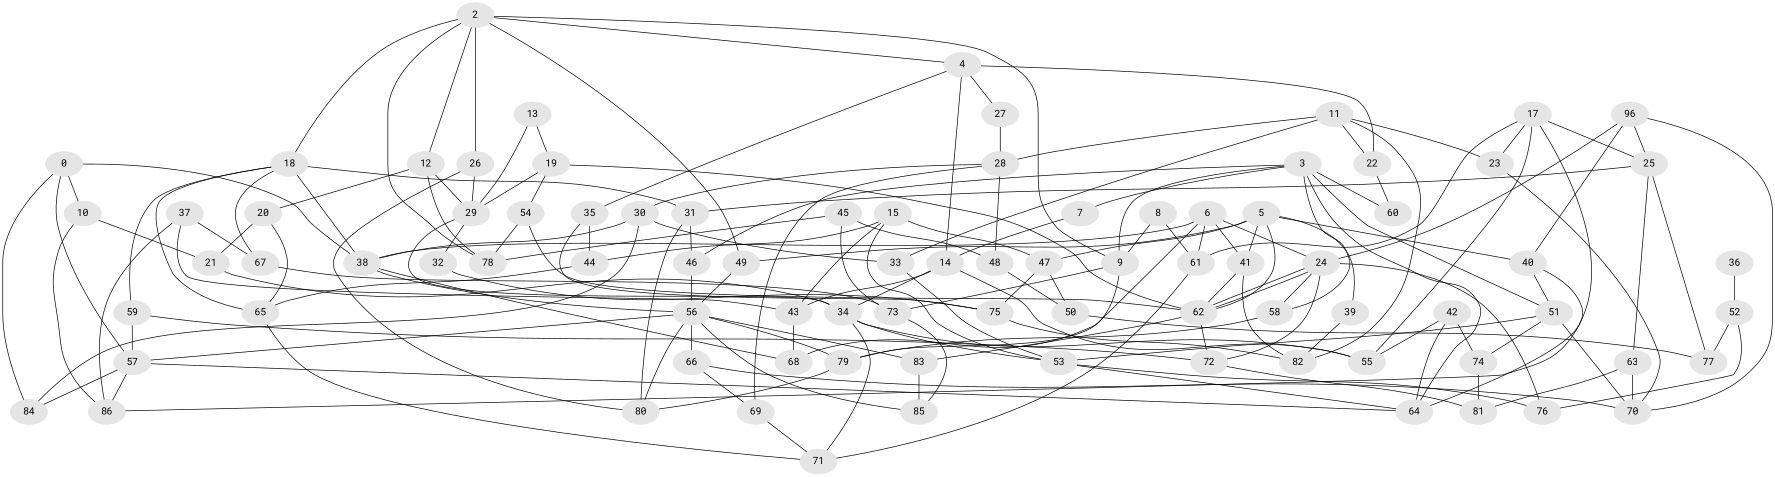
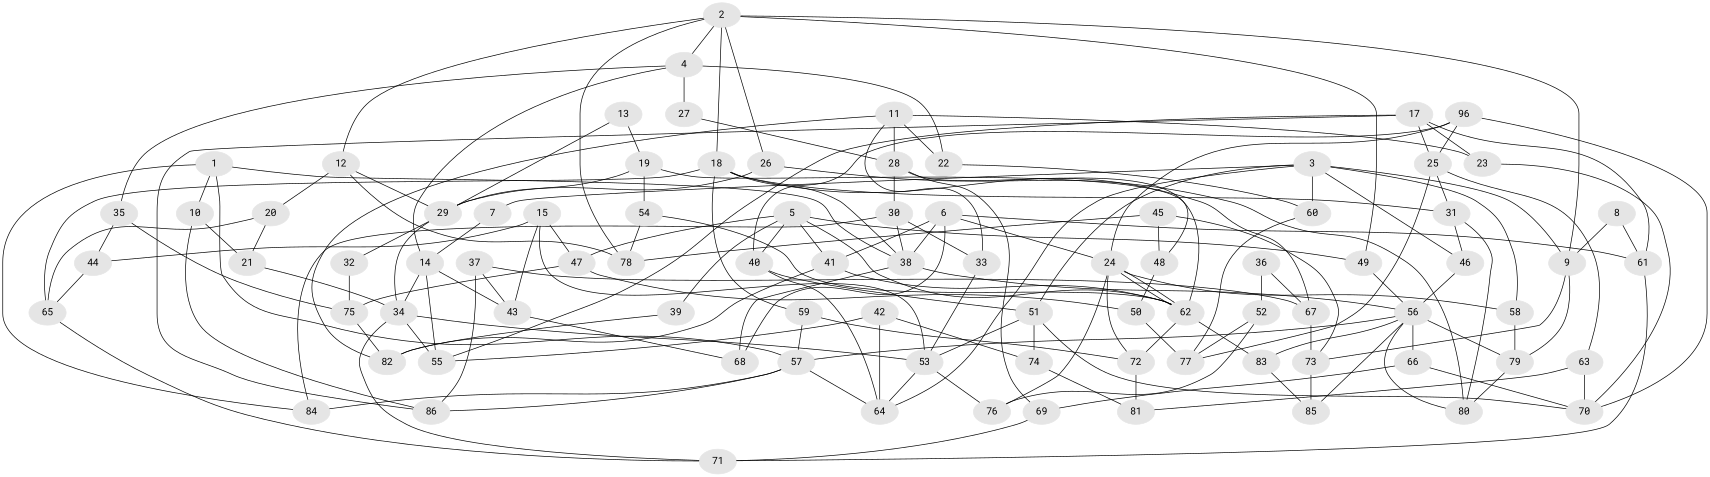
(64, 164) -> (214, 164)
none -> (1225, 269)
none -> (1286, 288)
